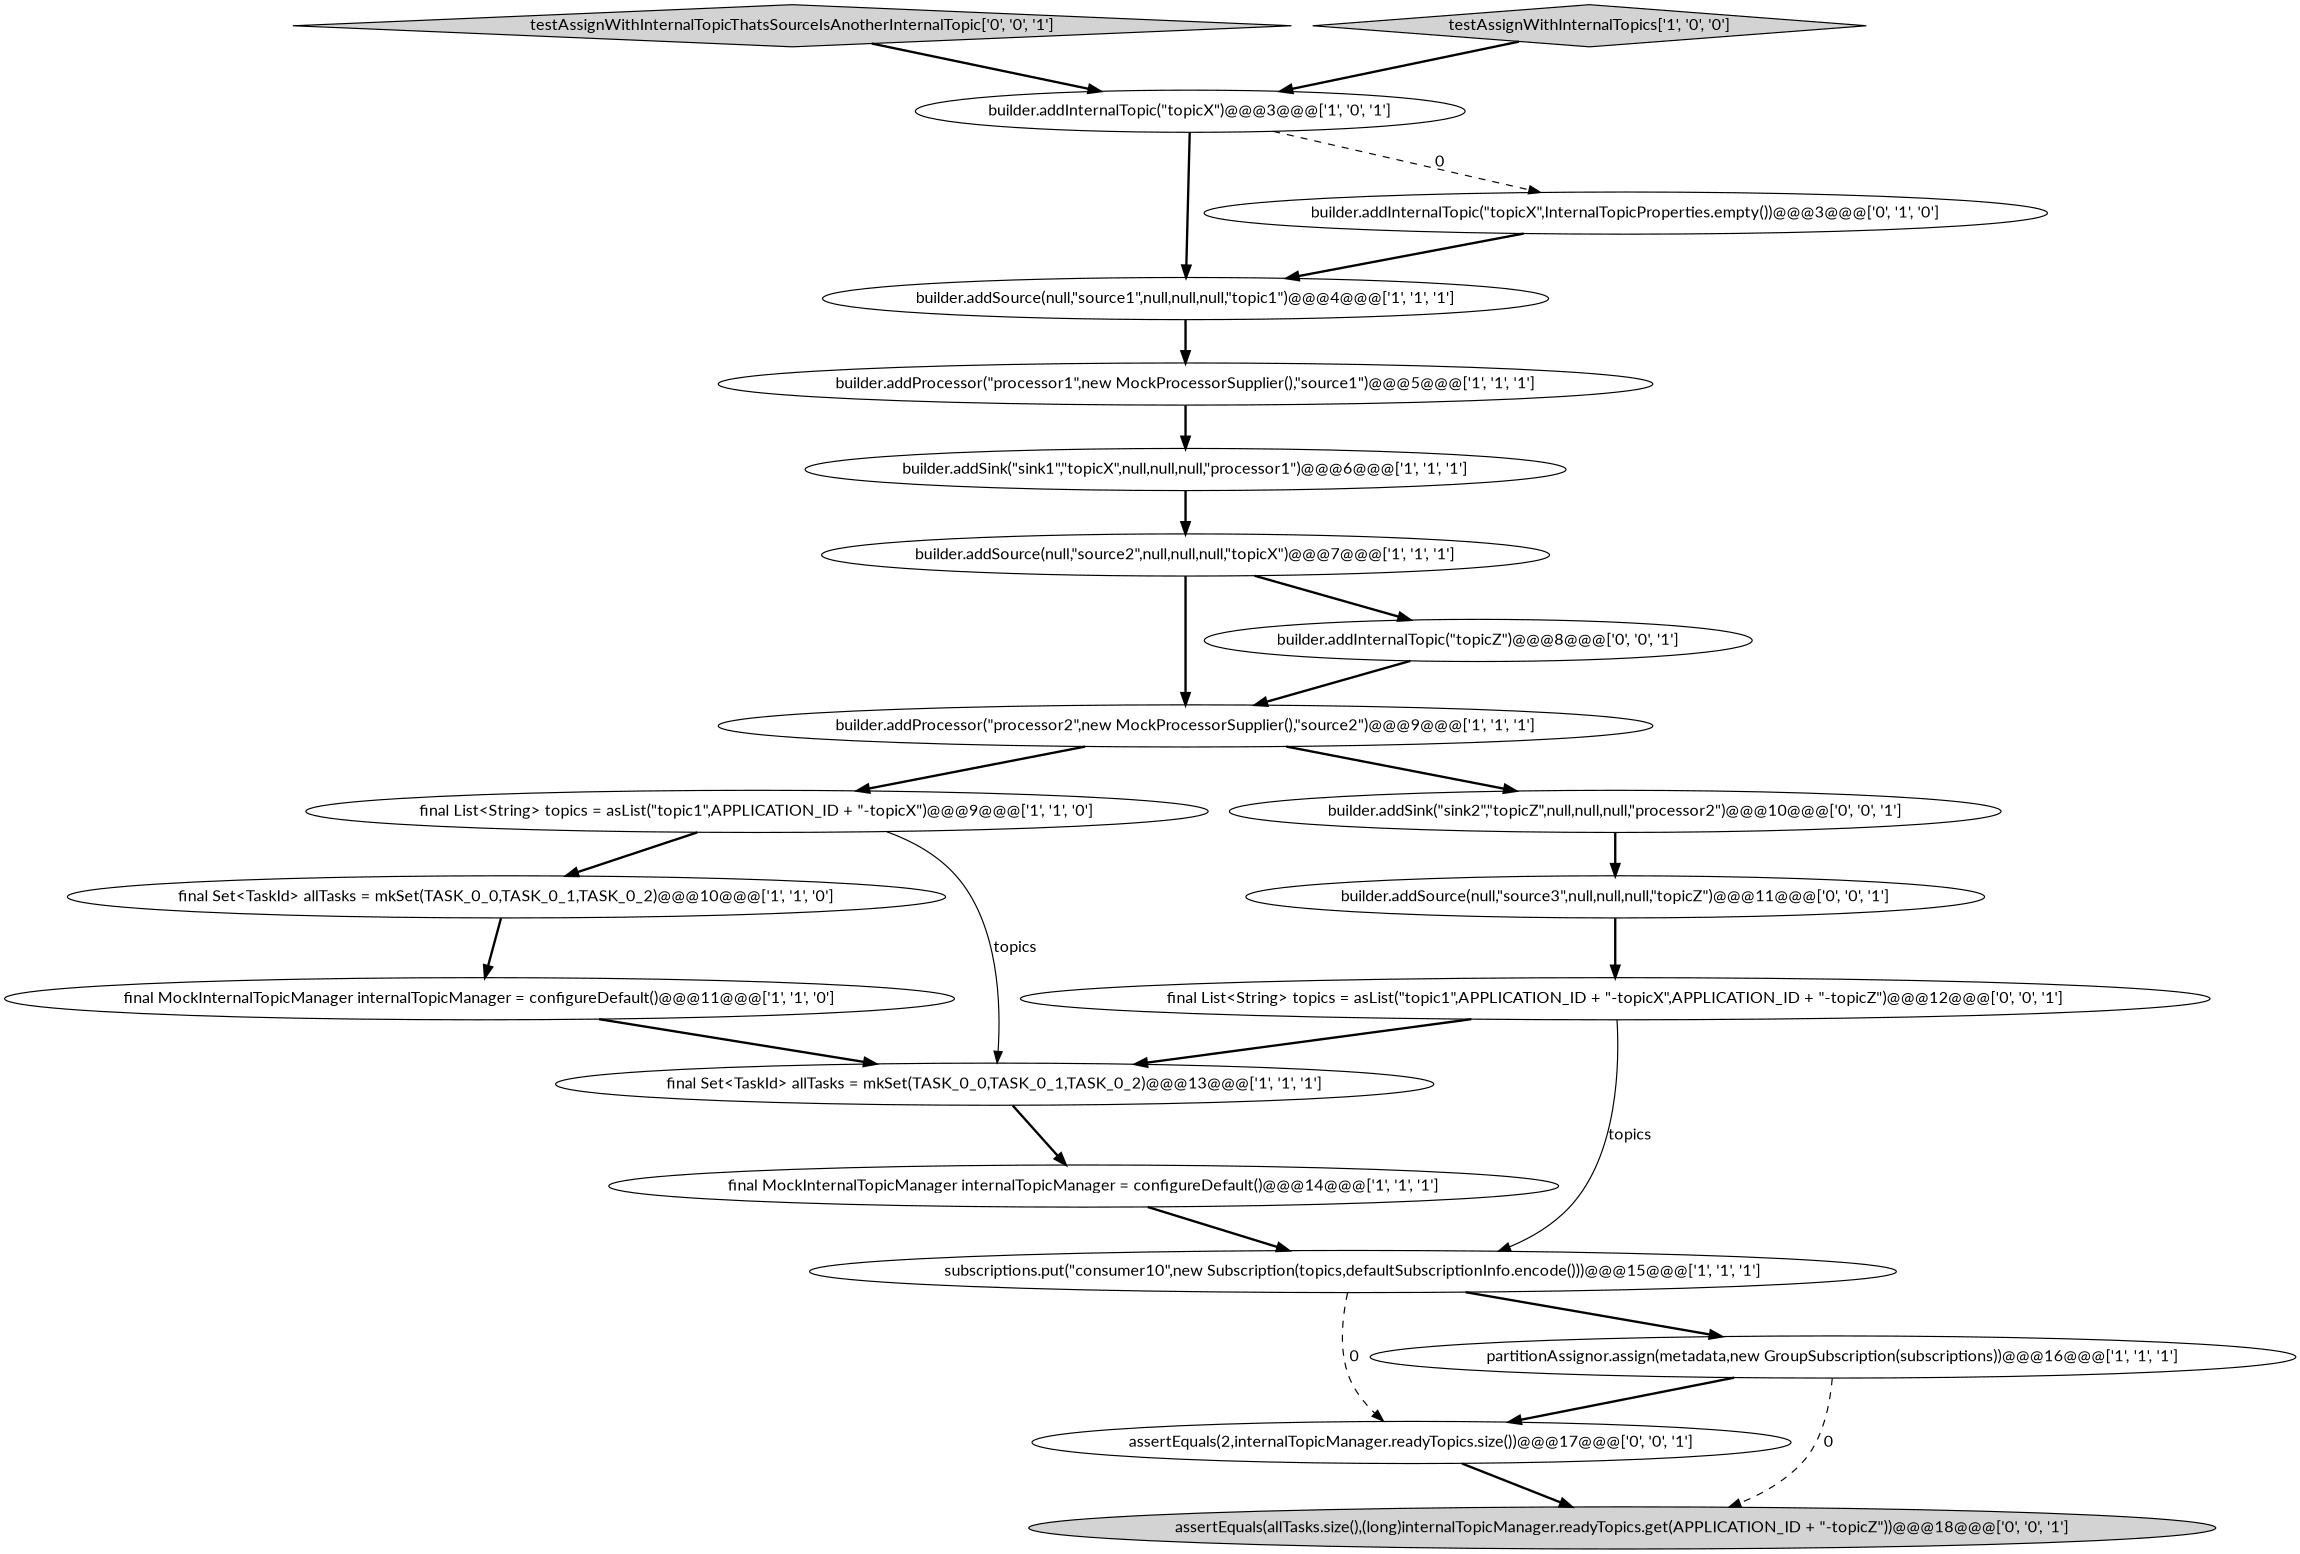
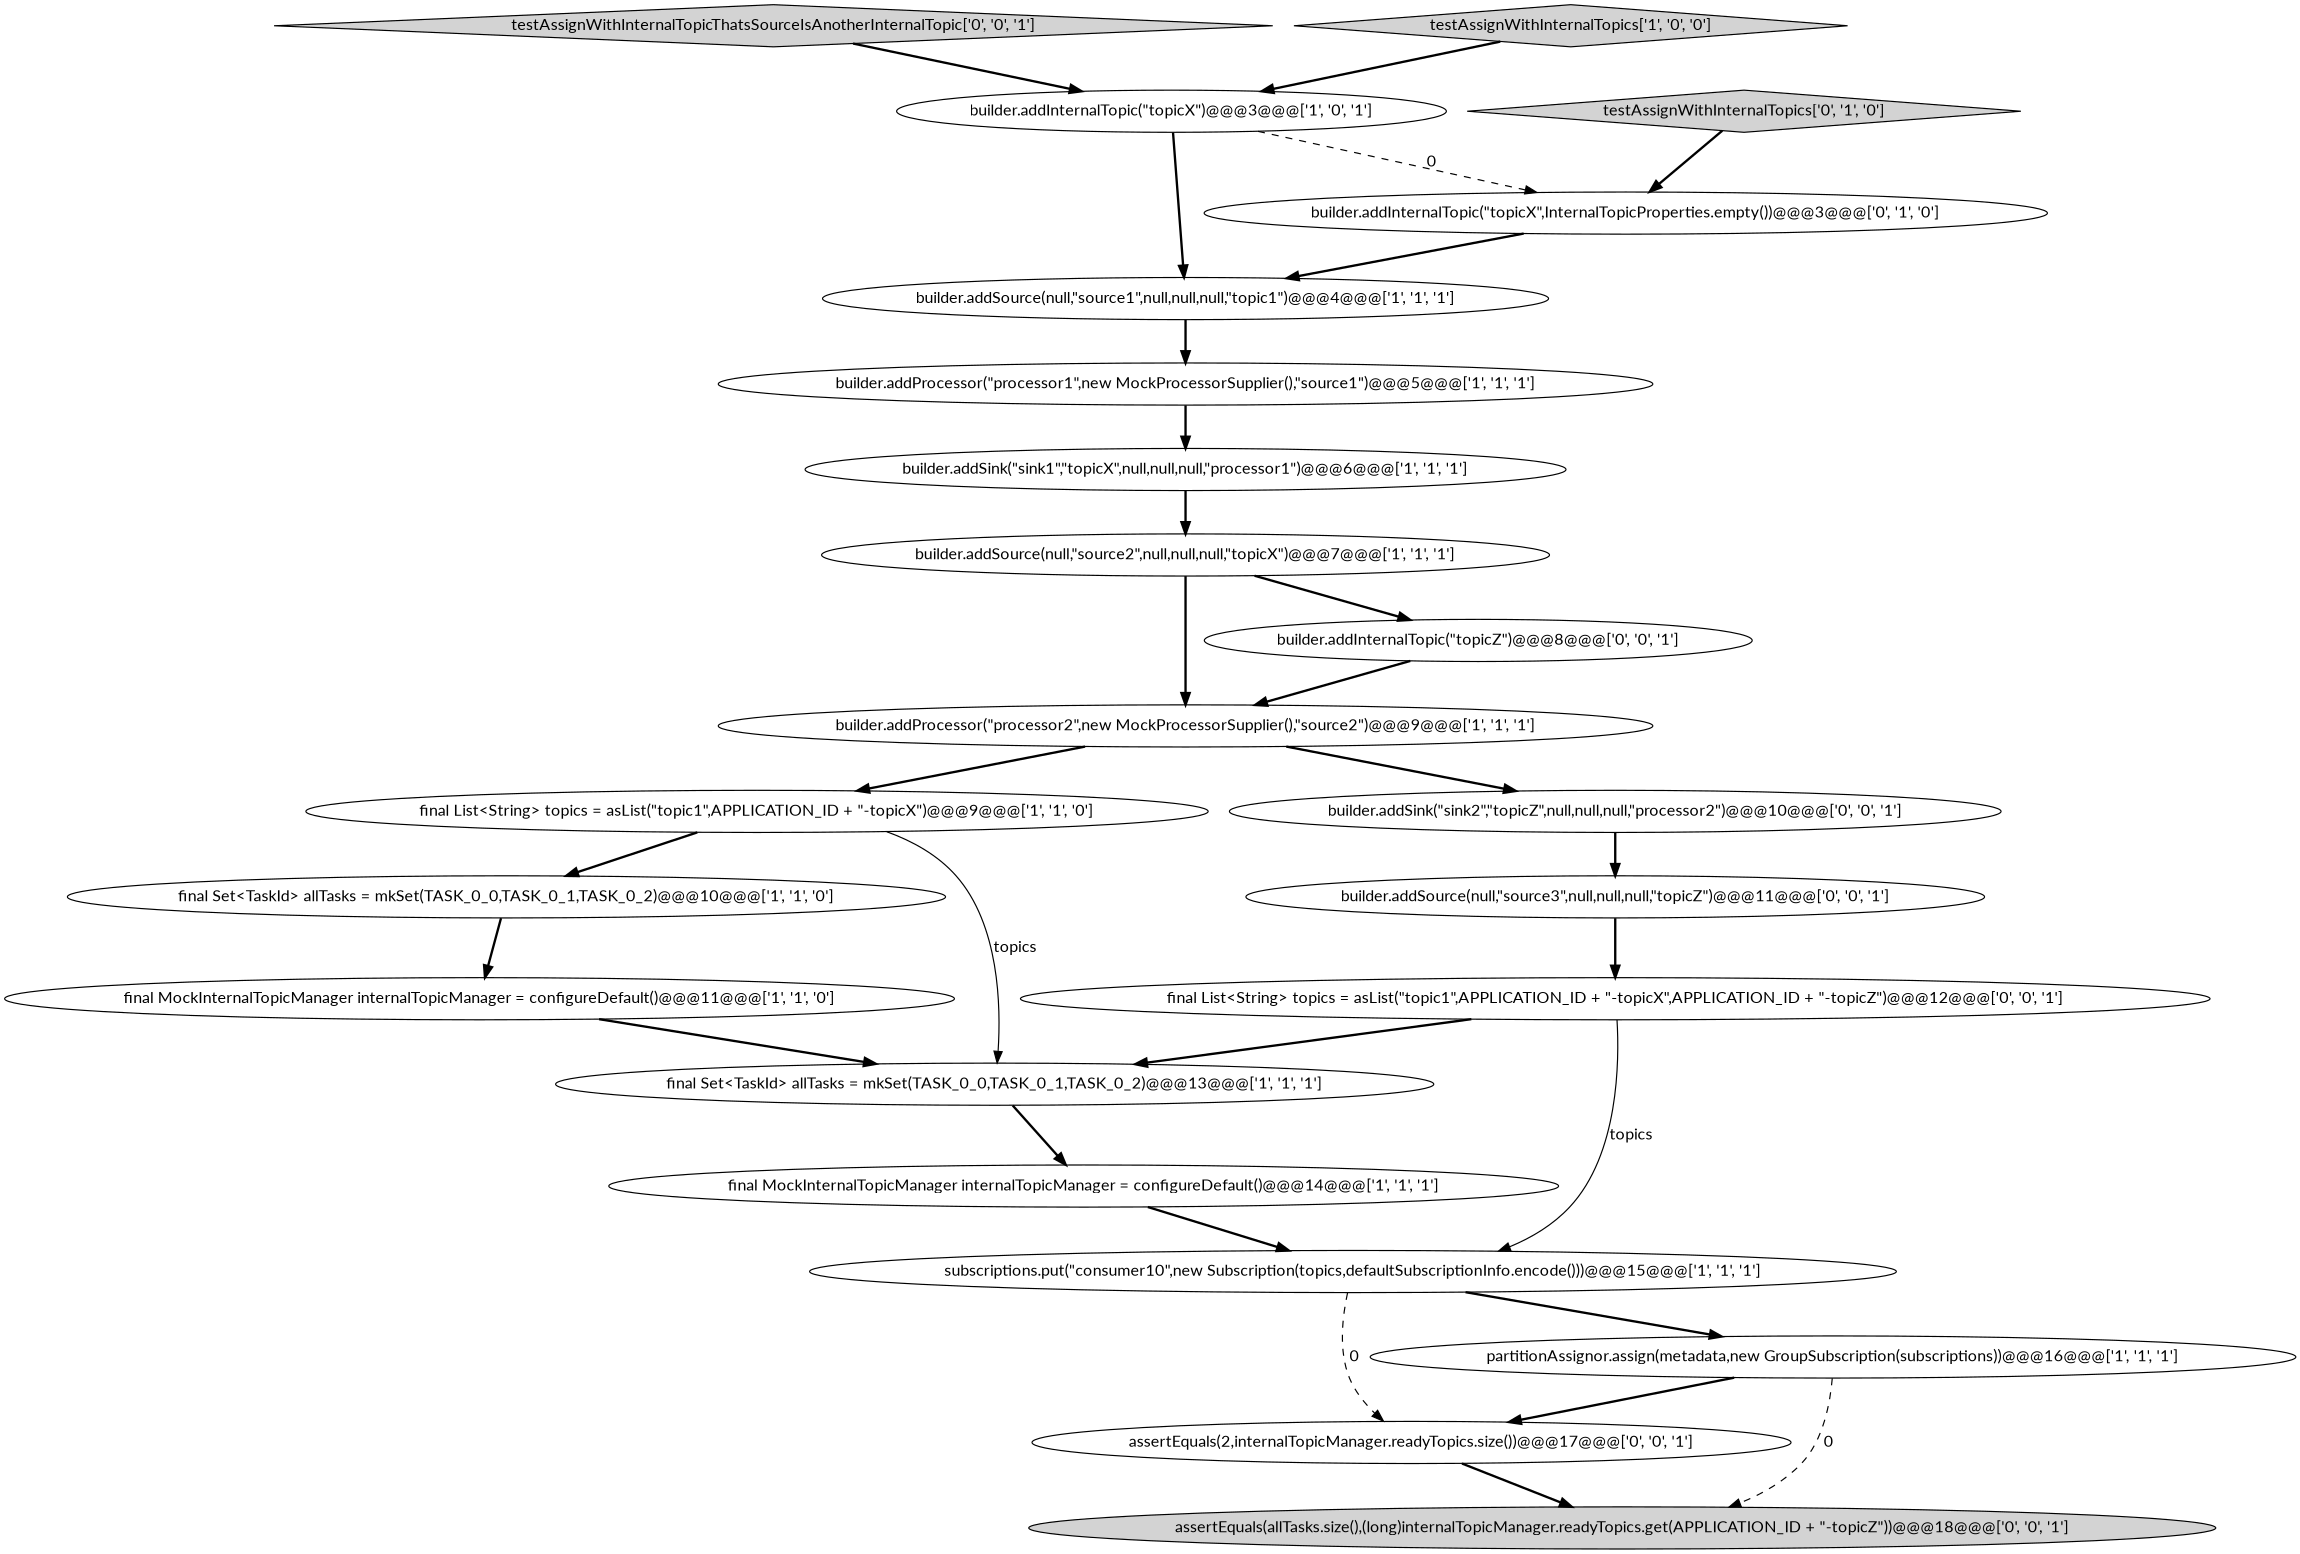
none -> (1744, 111)
